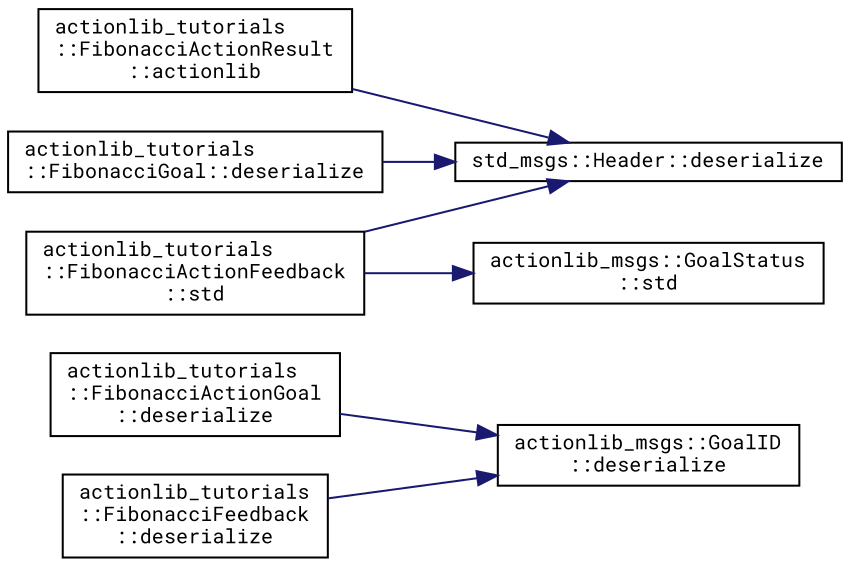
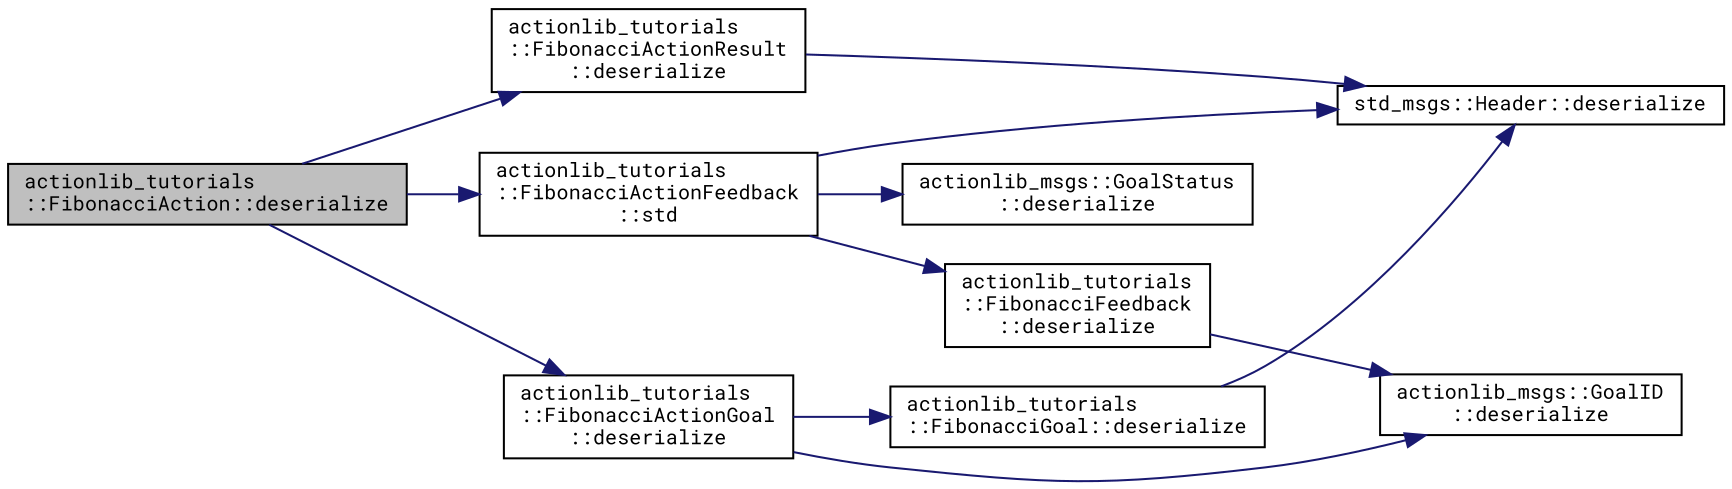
(195, 51) -> (649, 51)
none -> (207, 194)
none -> (867, 251)
(649, 273) -> (1078, 194)
none -> (831, 417)
